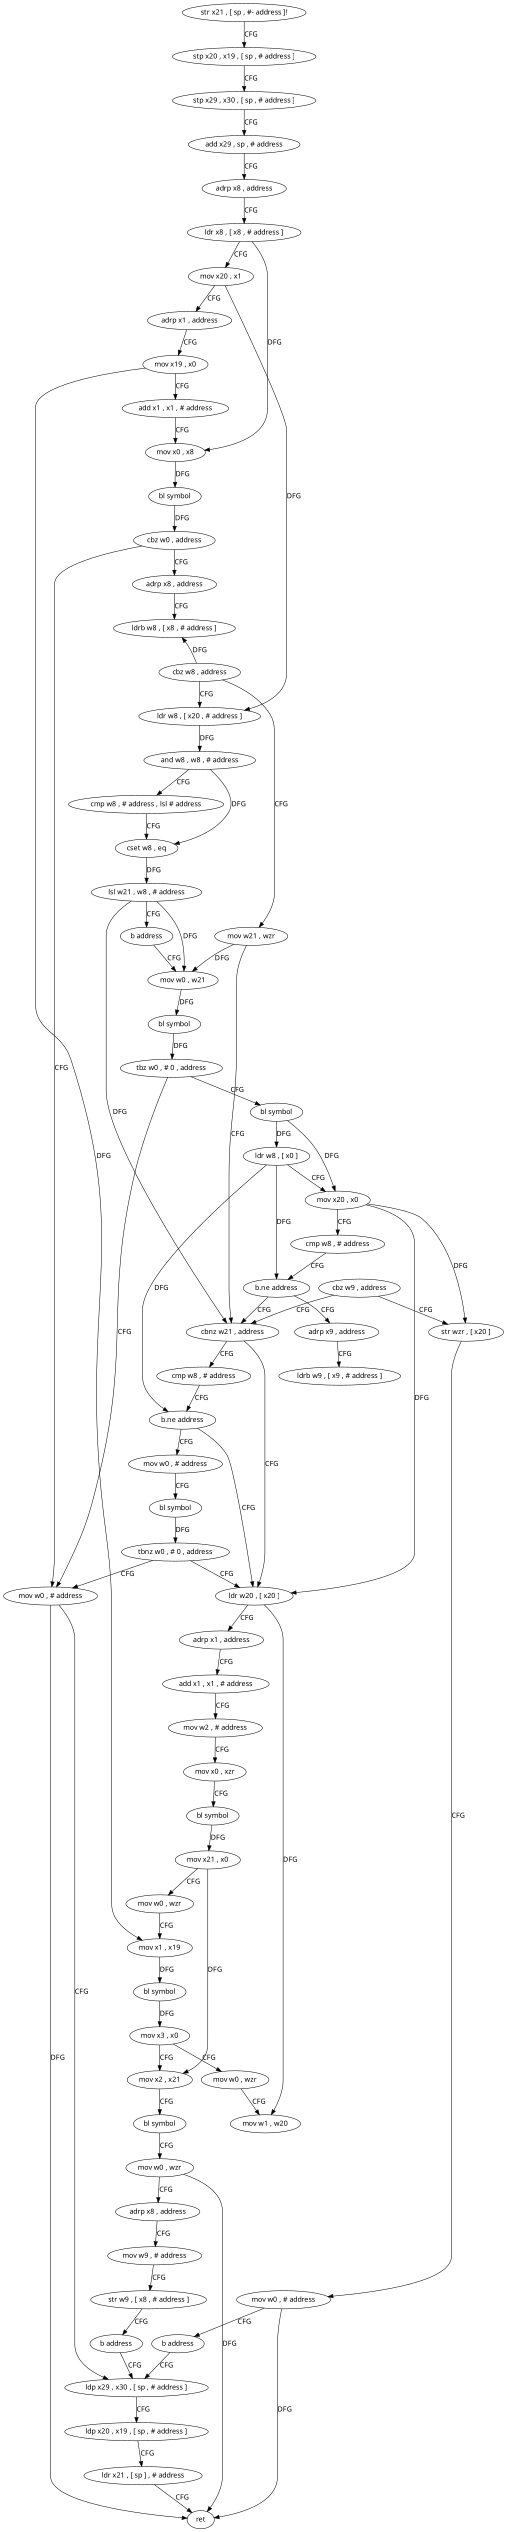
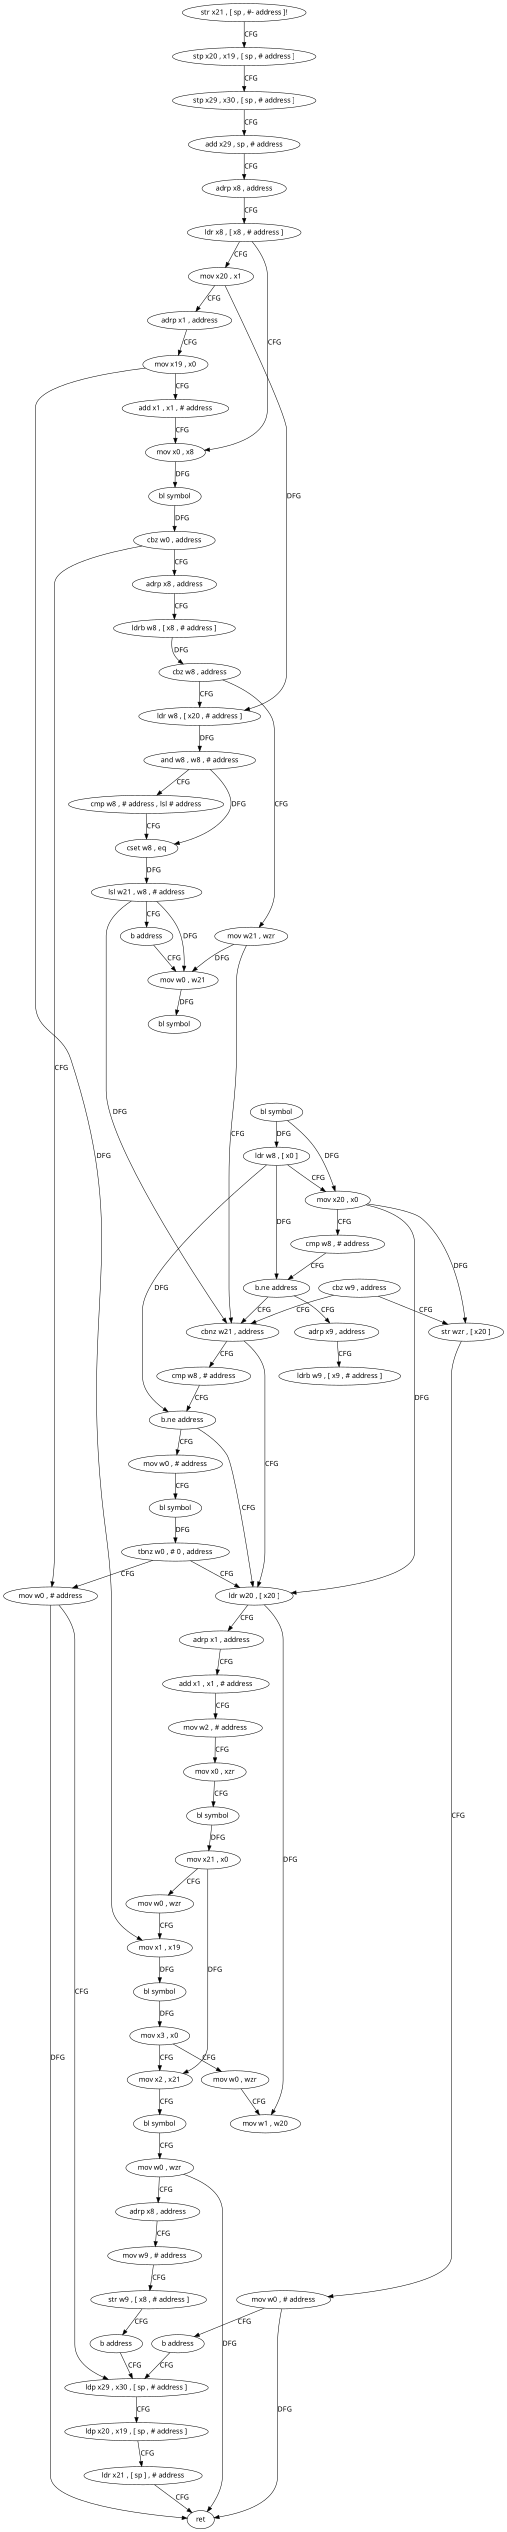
(275, 343) -> (275, 343)
(192, 652) -> (172, 650)
(171, 1068) -> none
